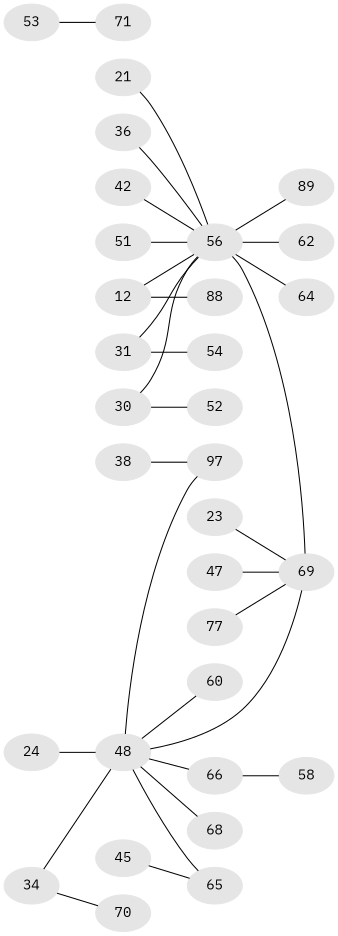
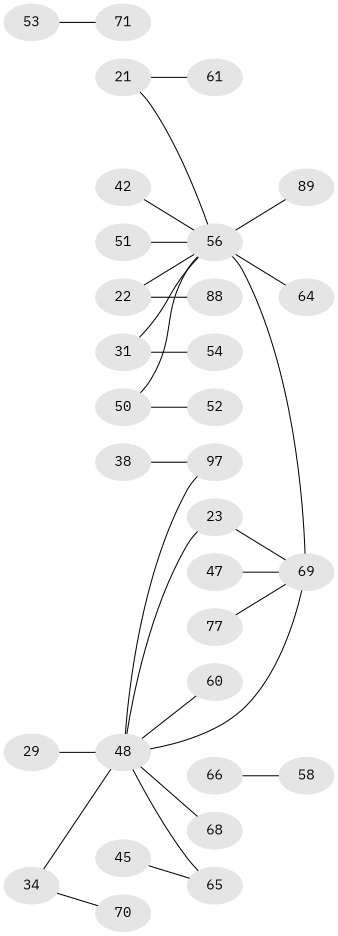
none -> (215, 77)
(123, 132) -> none
(306, 242) -> none
(123, 297) -> (123, 297)
(123, 407) -> (123, 407)
(32, 752) -> (32, 752)
(169, 764) -> (151, 629)
